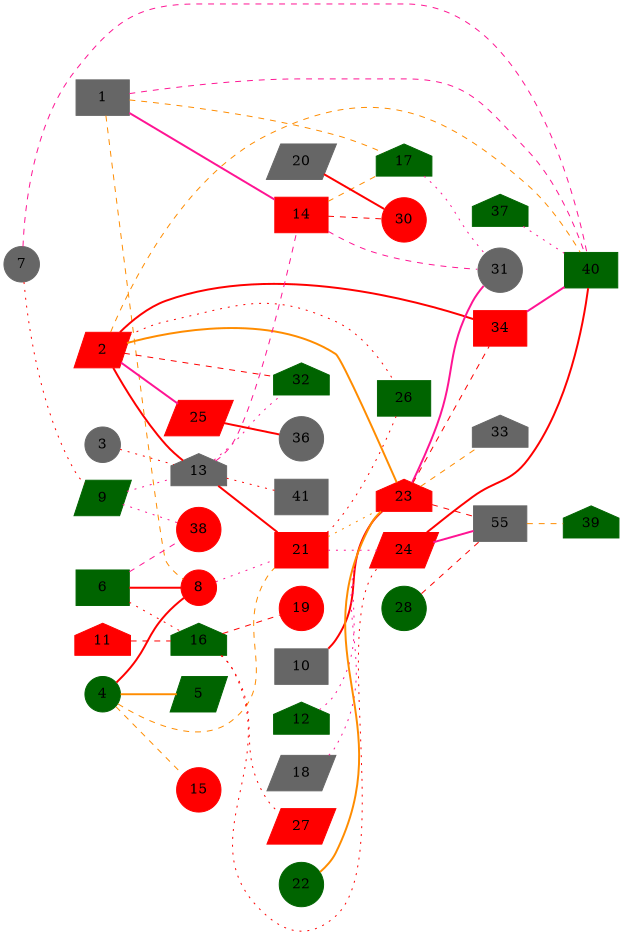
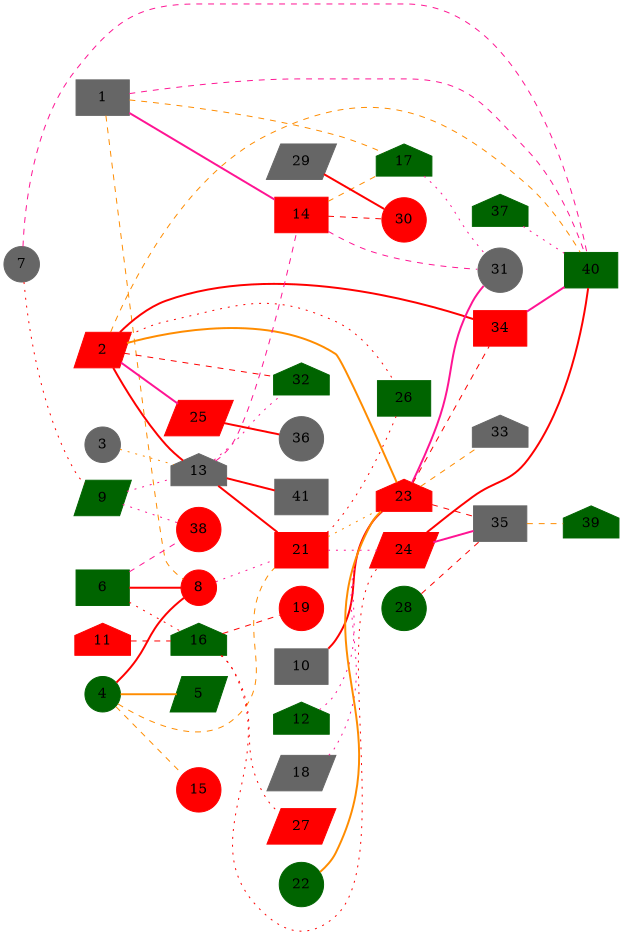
(301, 162) -> (301, 162)
(143, 456) -> (143, 456)
(251, 484) -> (251, 484)
(500, 524) -> (500, 524)
